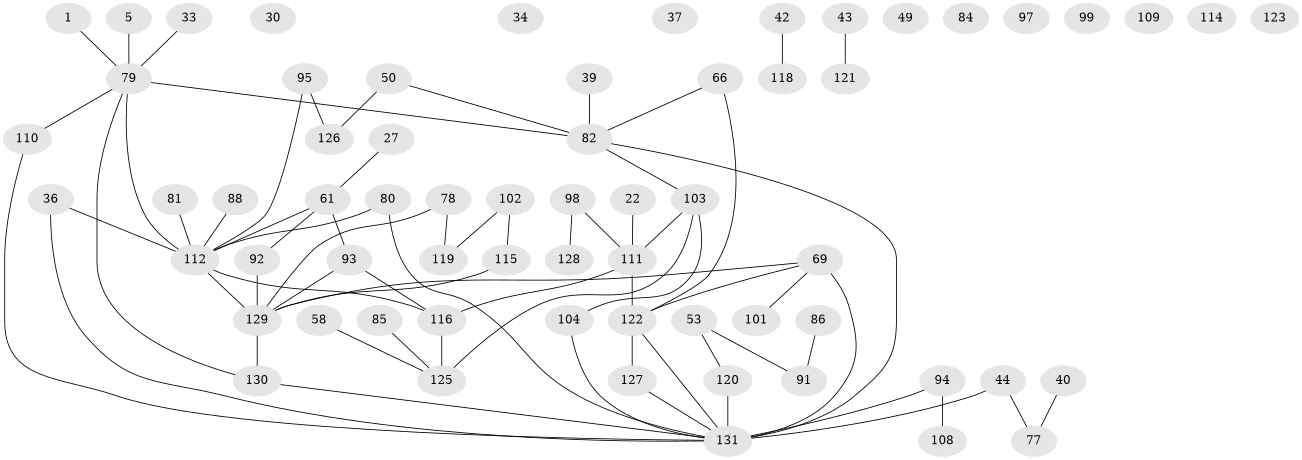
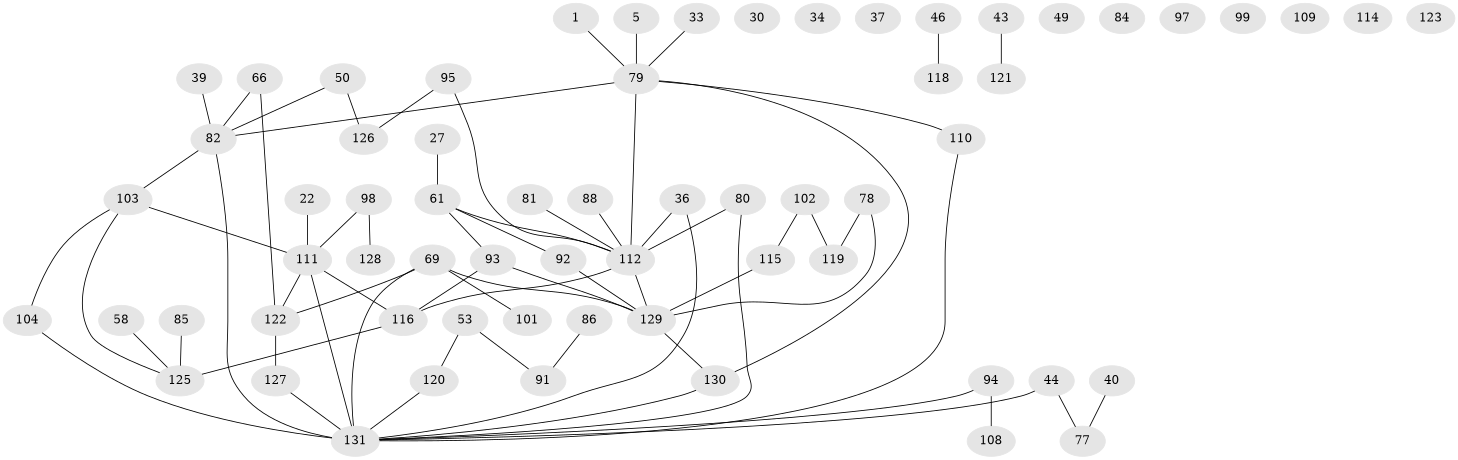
(782, 18) -> (938, 18)
(680, 381) -> (331, 351)
